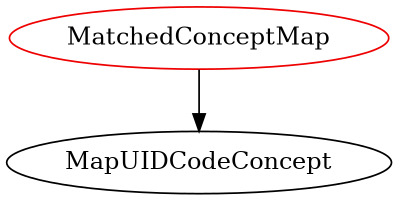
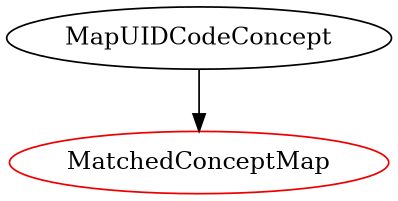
(199, 92) -> (199, 92)
